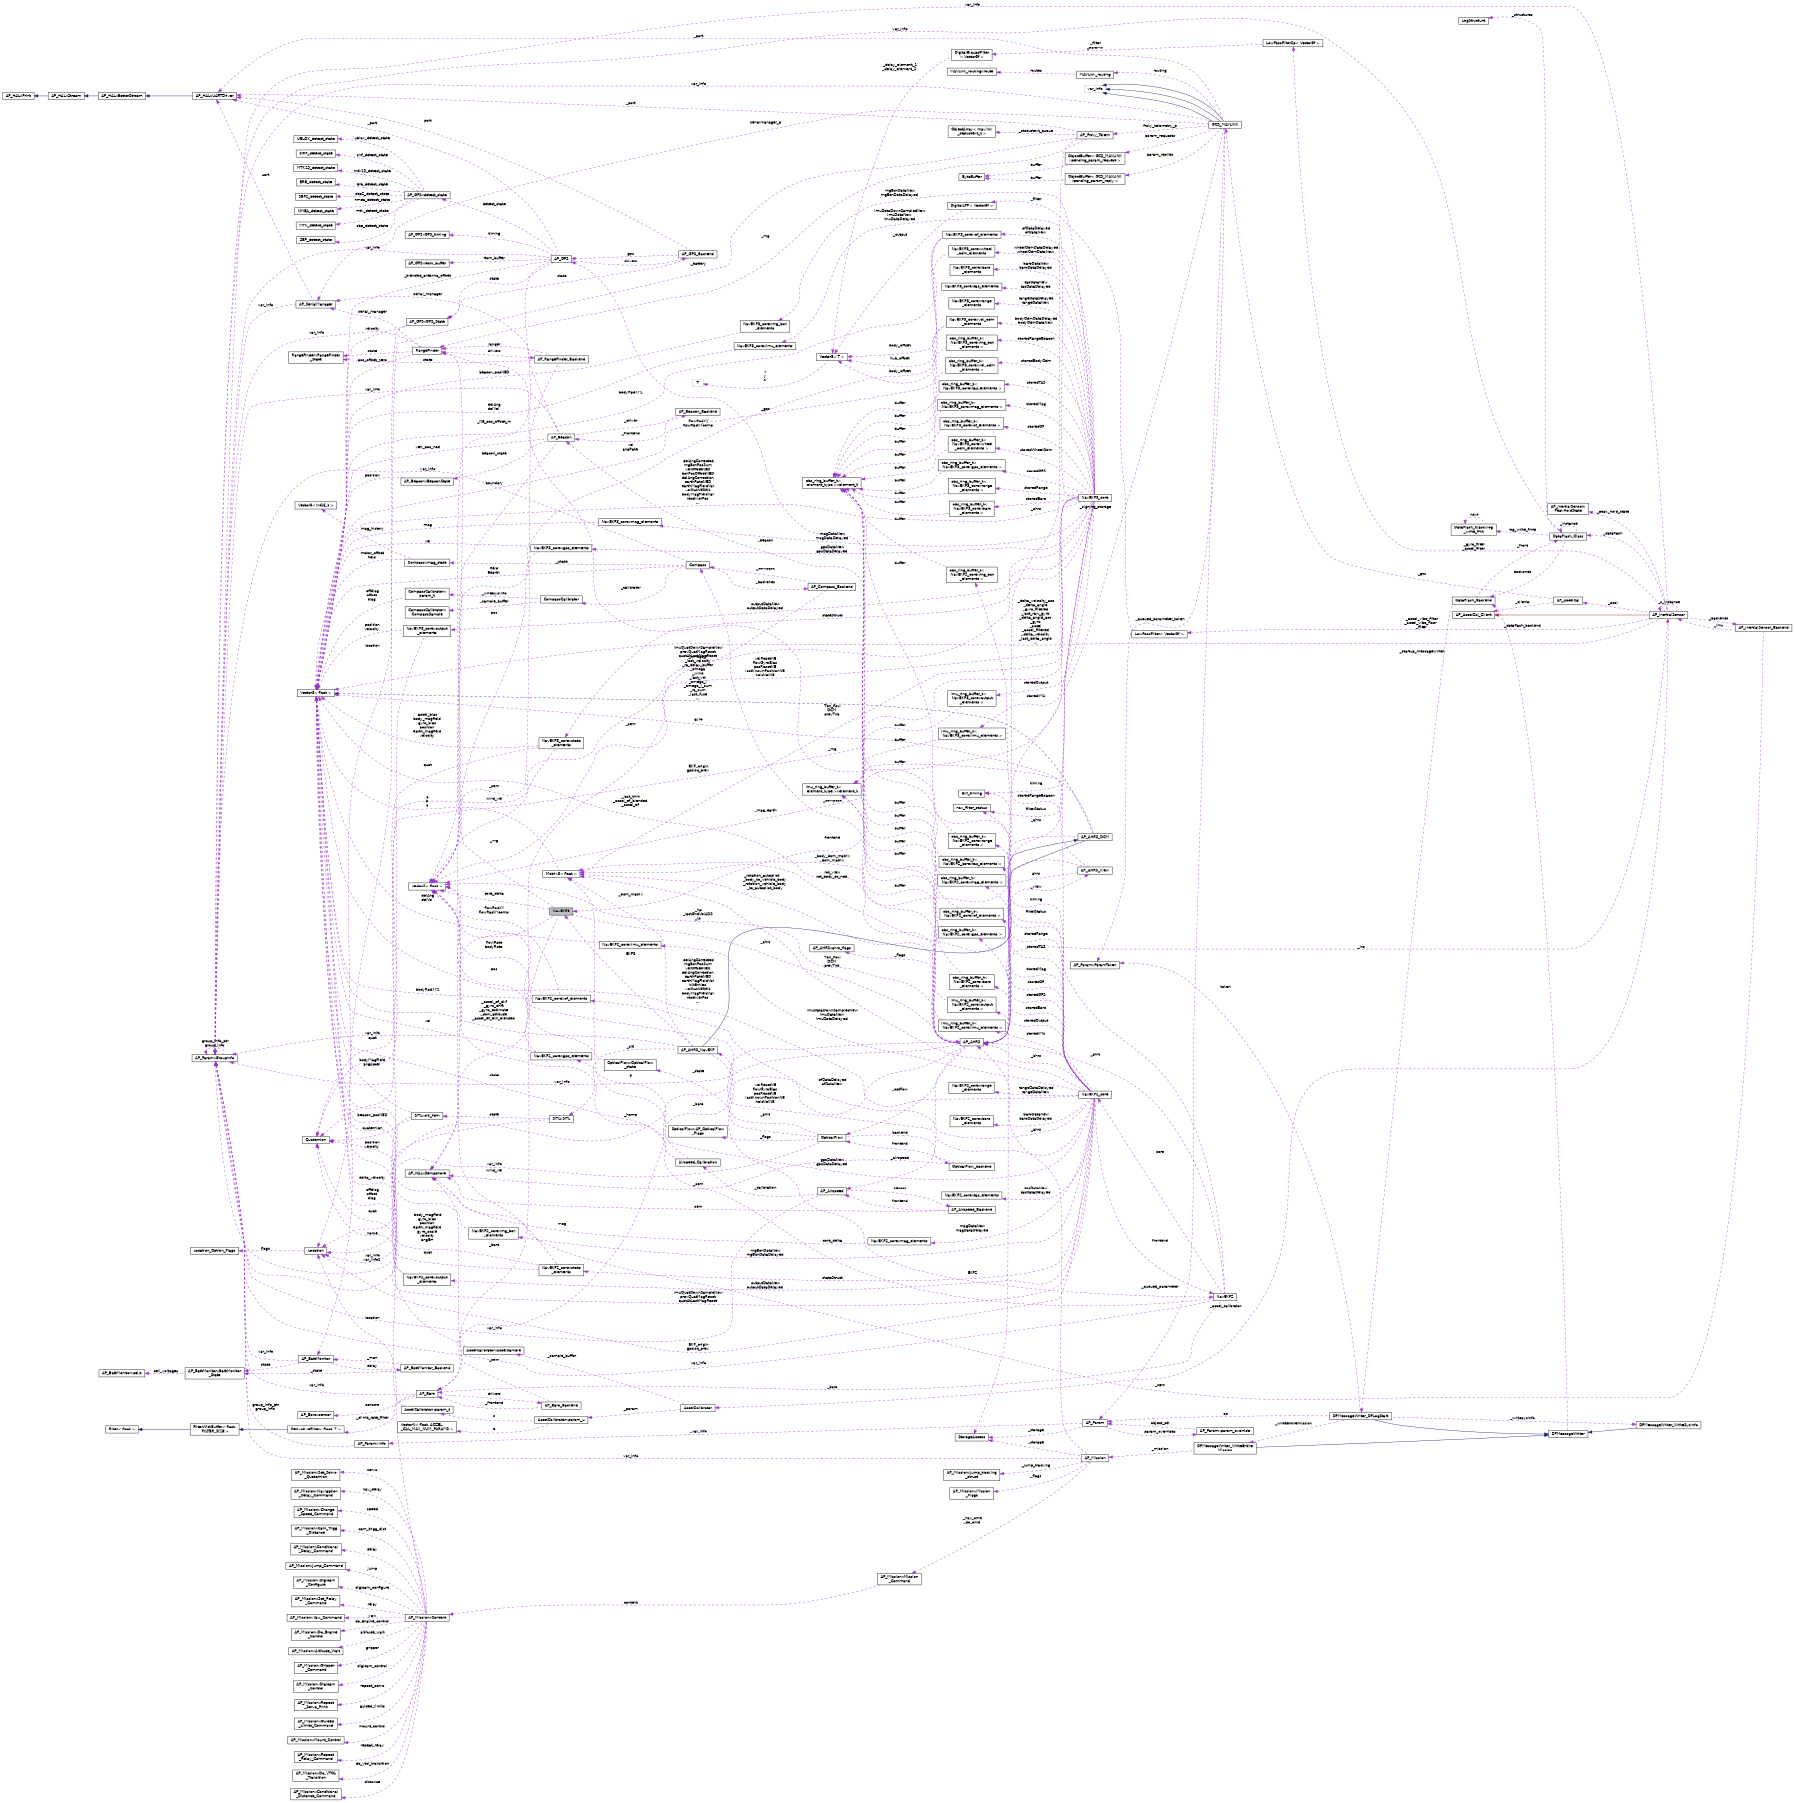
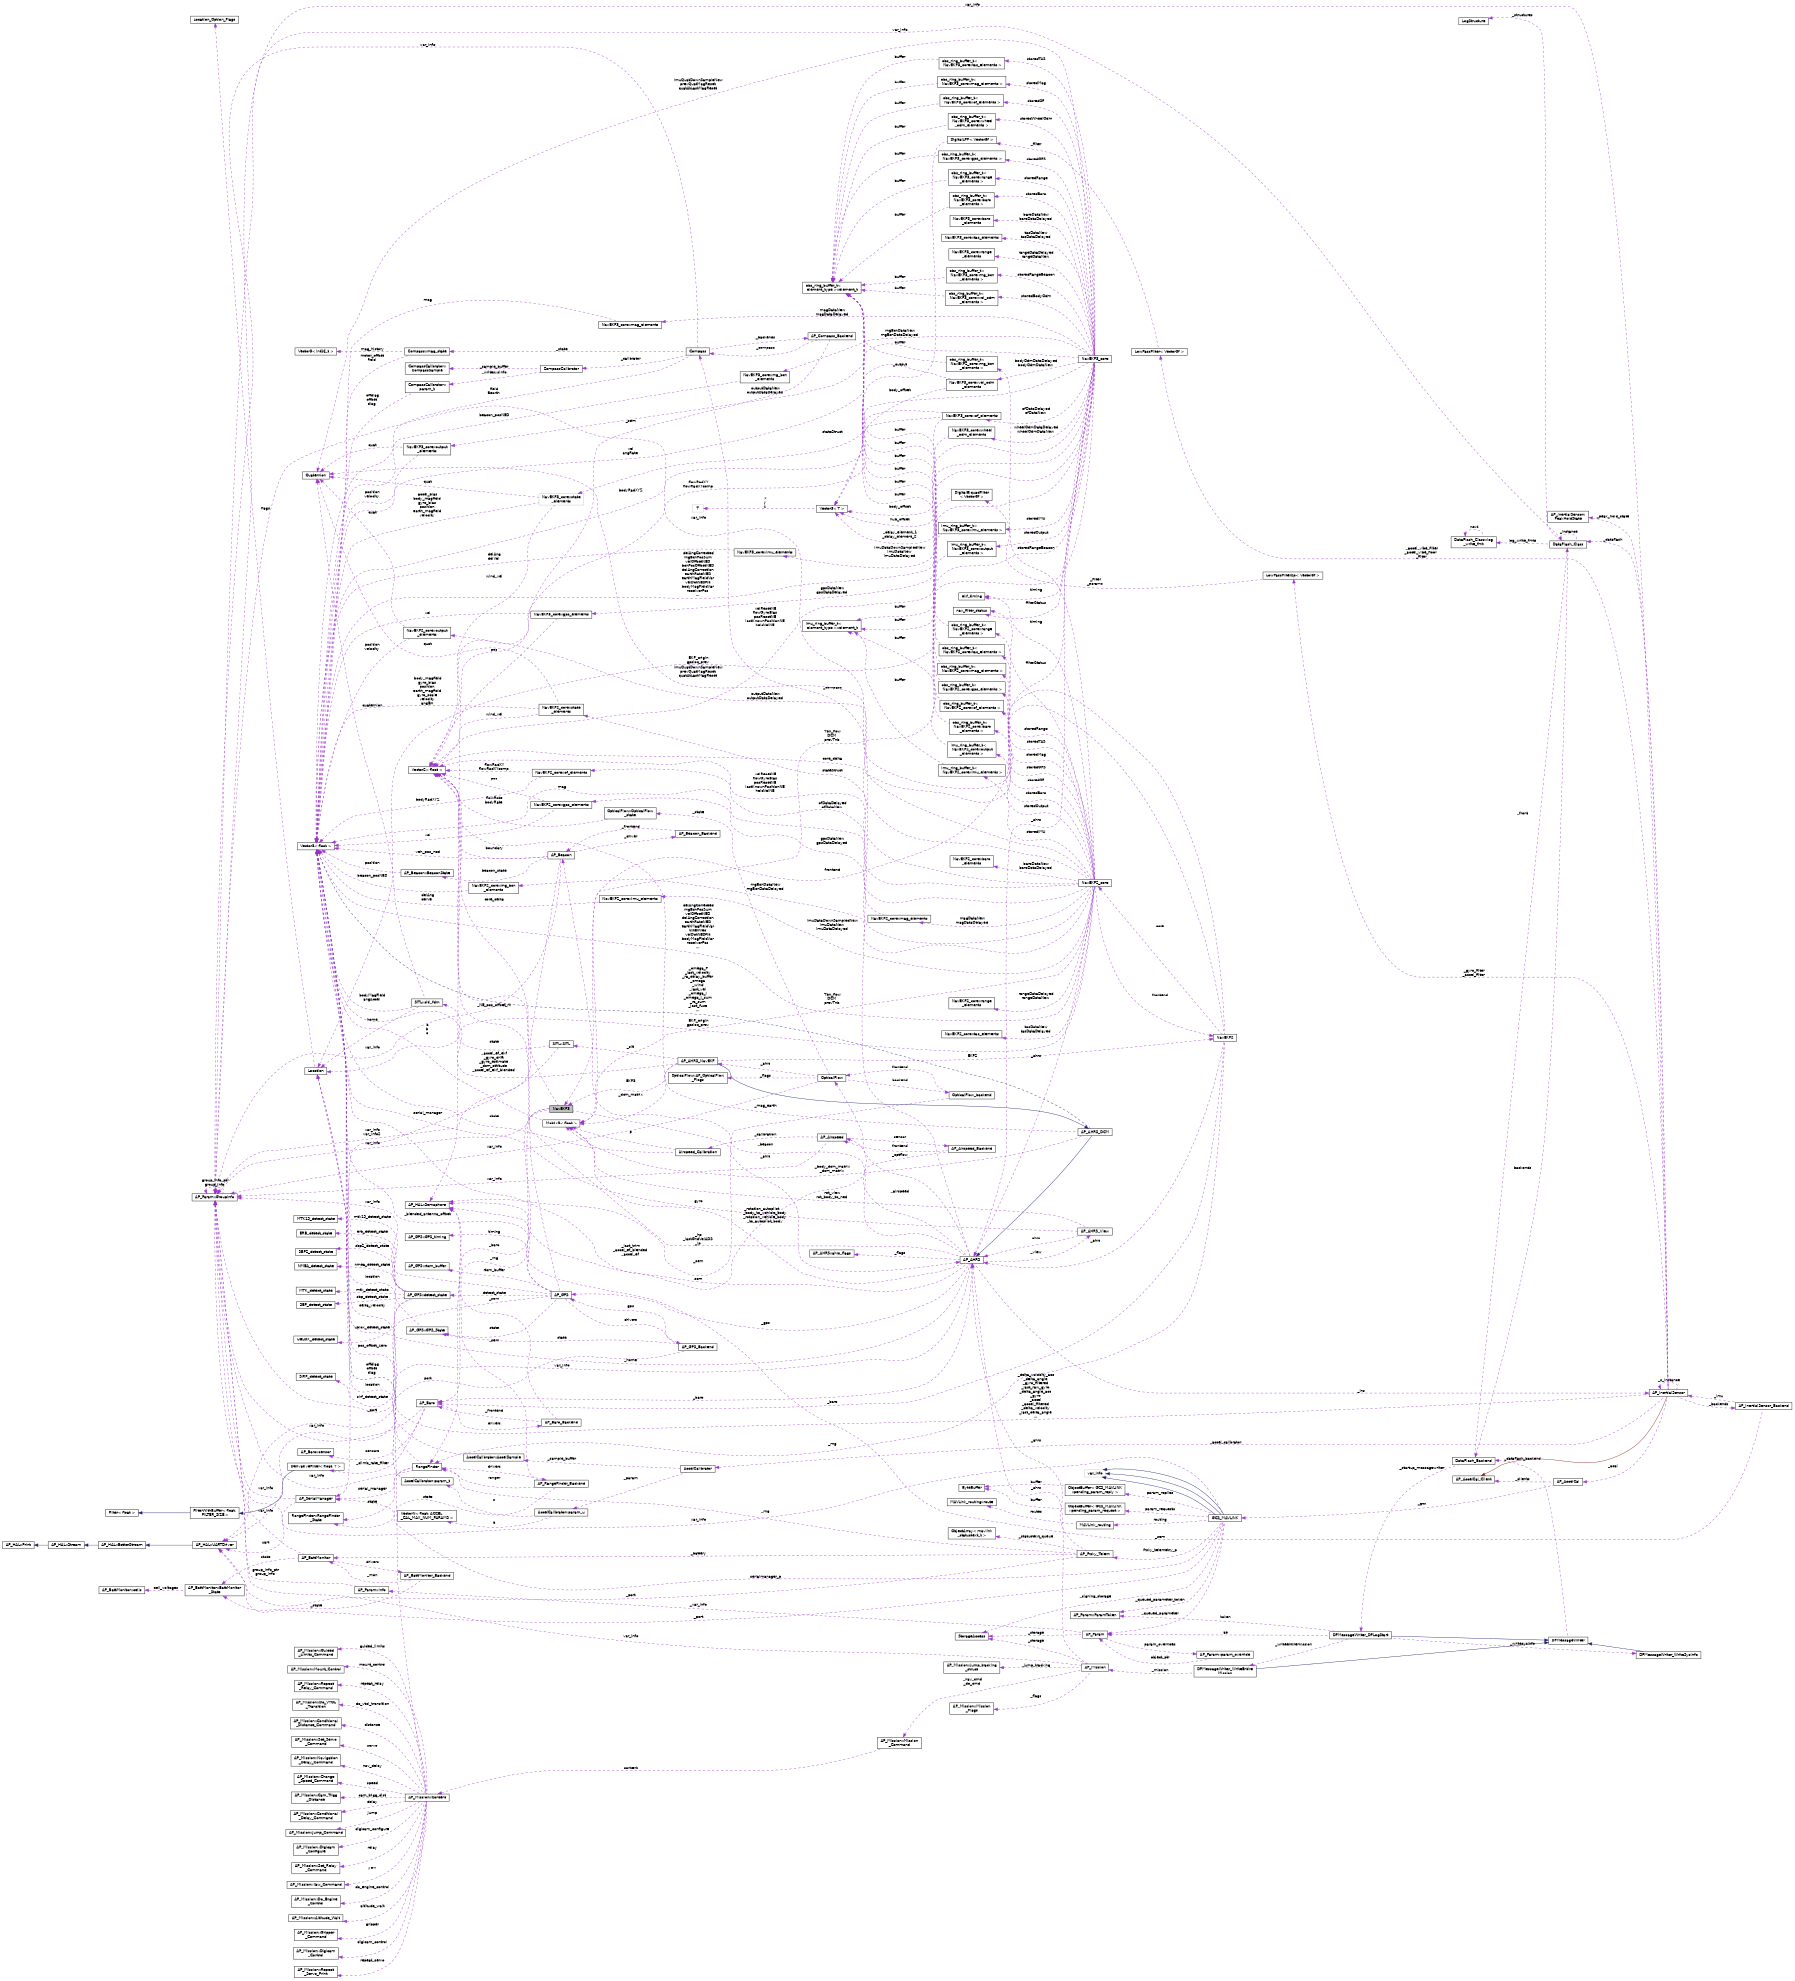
(346, 487) -> none
(561, 743) -> (561, 499)
(371, 1205) -> (347, 1184)
(372, 1366) -> (372, 1562)
(316, 1475) -> (316, 1742)
